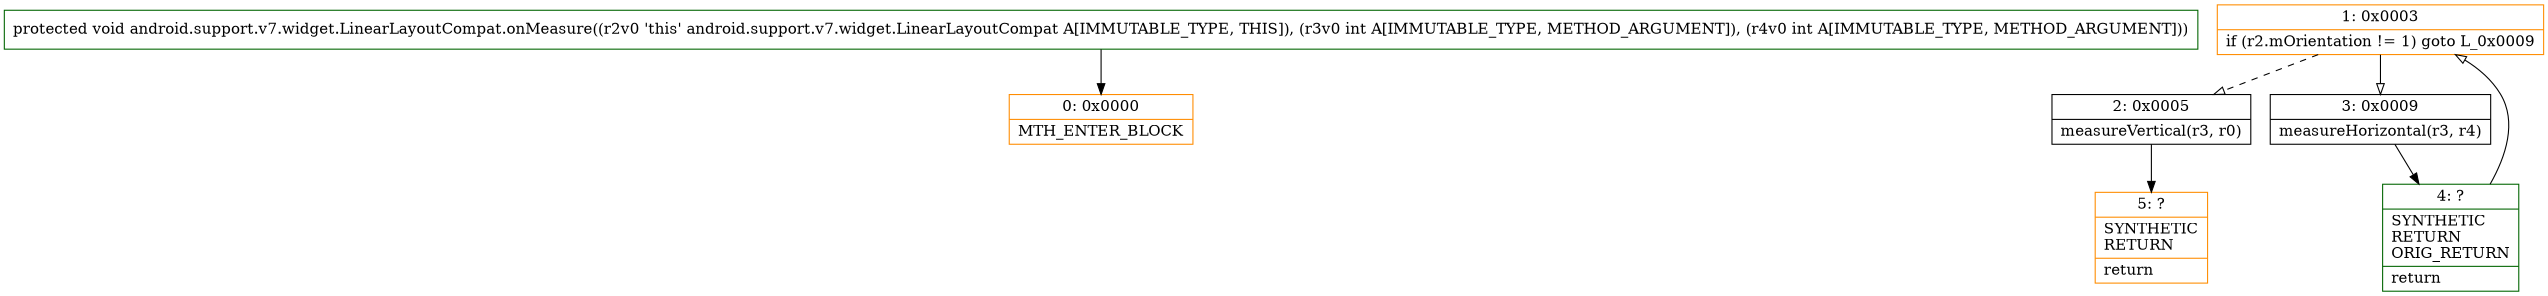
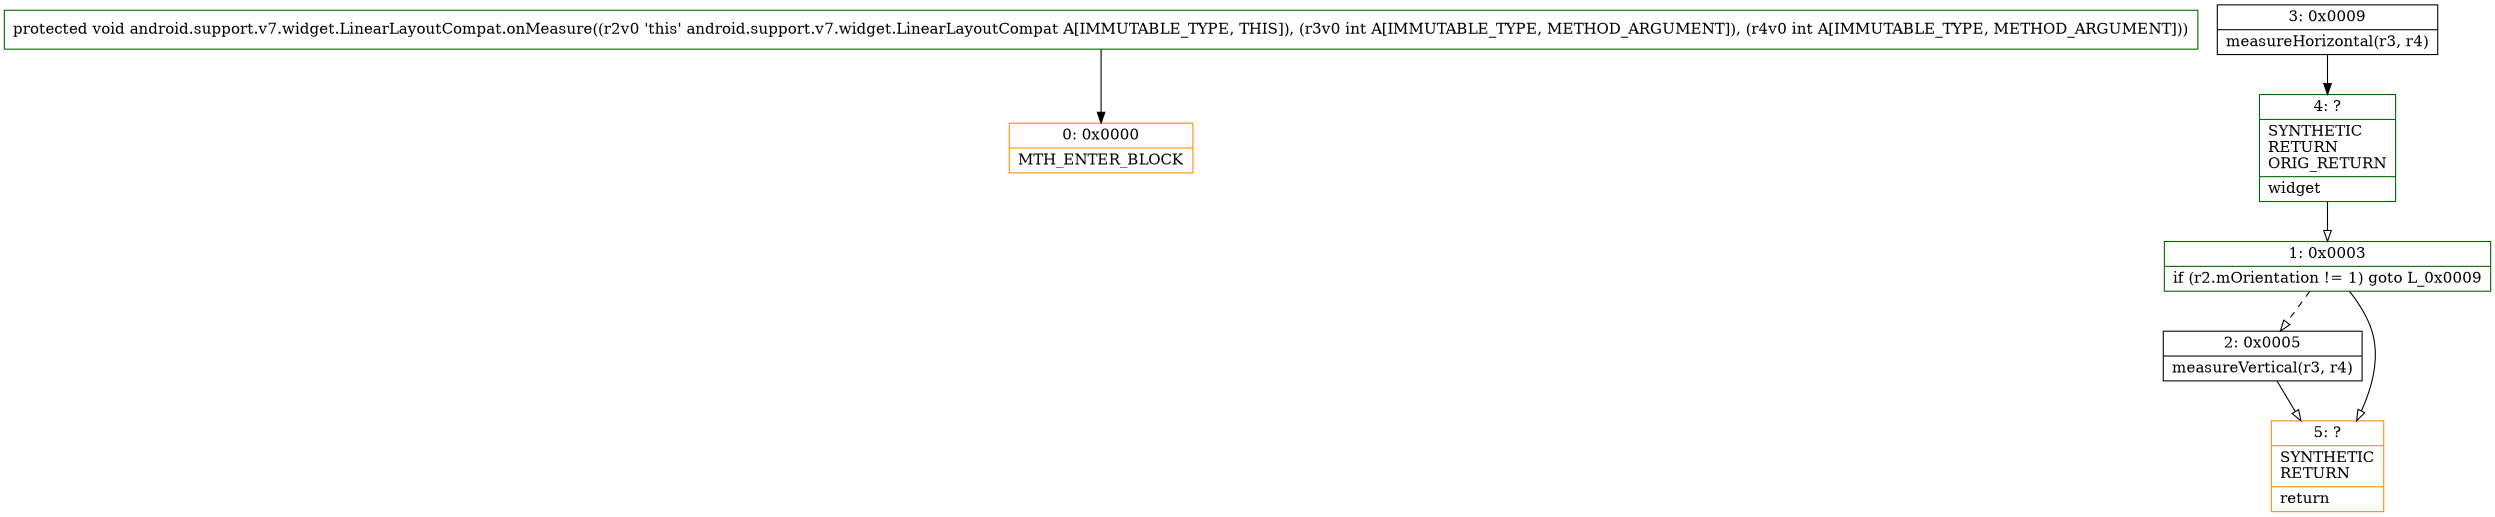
(2380, 30) -> (2328, 266)
(2380, 69) -> (2375, 349)
(2151, 131) -> (2263, 368)
(2151, 163) -> (2286, 396)
(2416, 278) -> (2295, 189)
